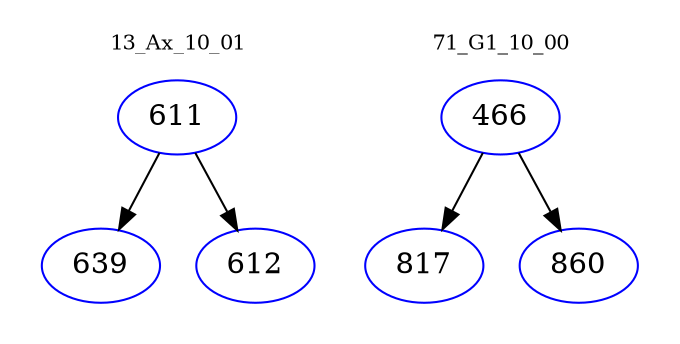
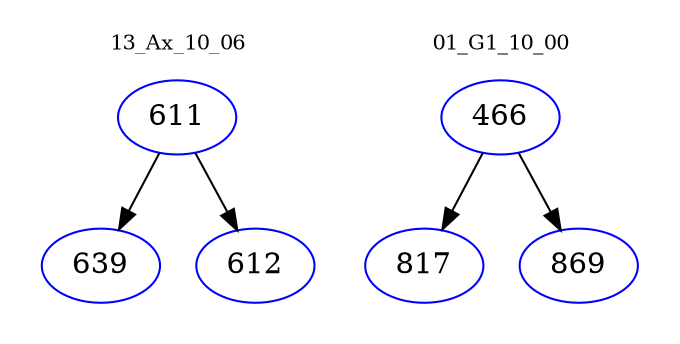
(178, 44) -> (178, 44)
(502, 44) -> (502, 44)
(579, 266) -> (579, 266)
